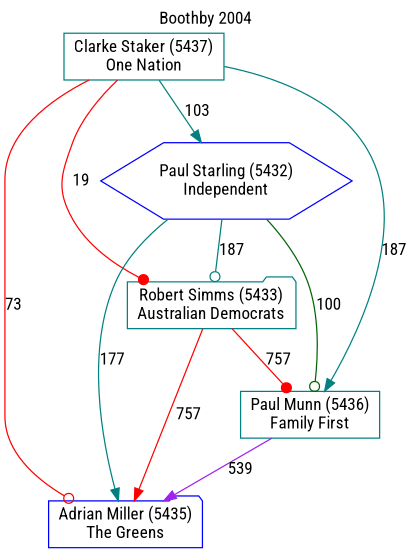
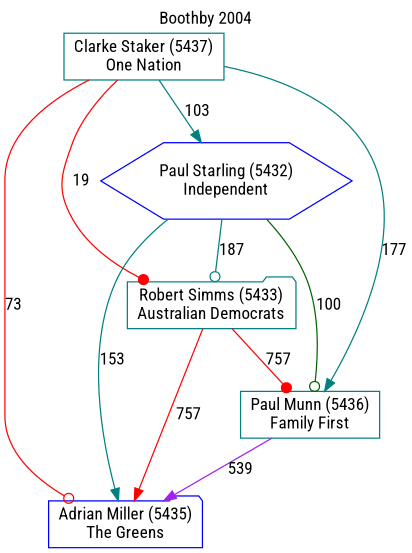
(394, 250) -> (394, 250)
(113, 360) -> (113, 360)
